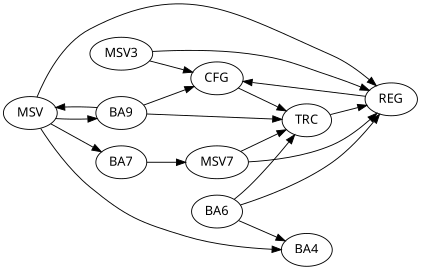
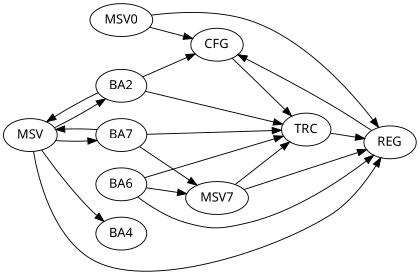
(121, 54) -> (121, 20)
(121, 113) -> (121, 86)
none -> (81, 129)
none -> (210, 132)
(258, 229) -> (162, 190)
